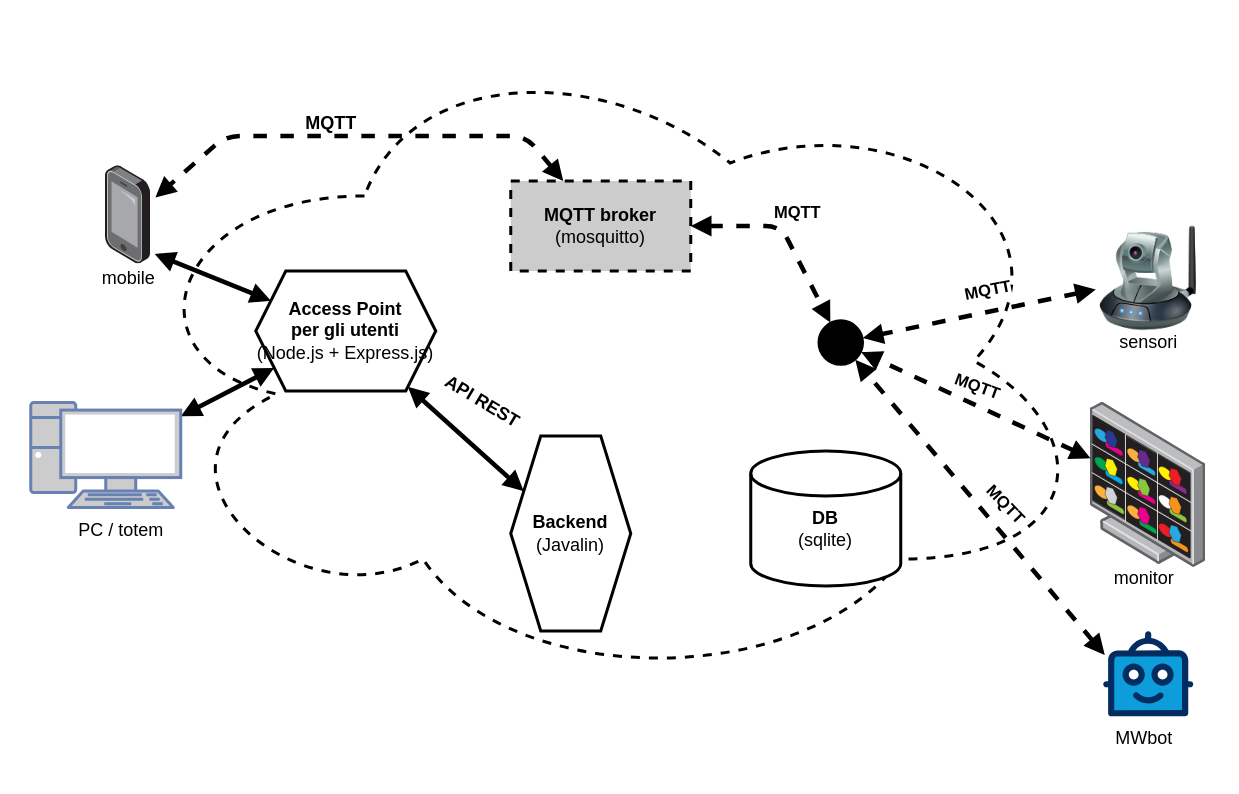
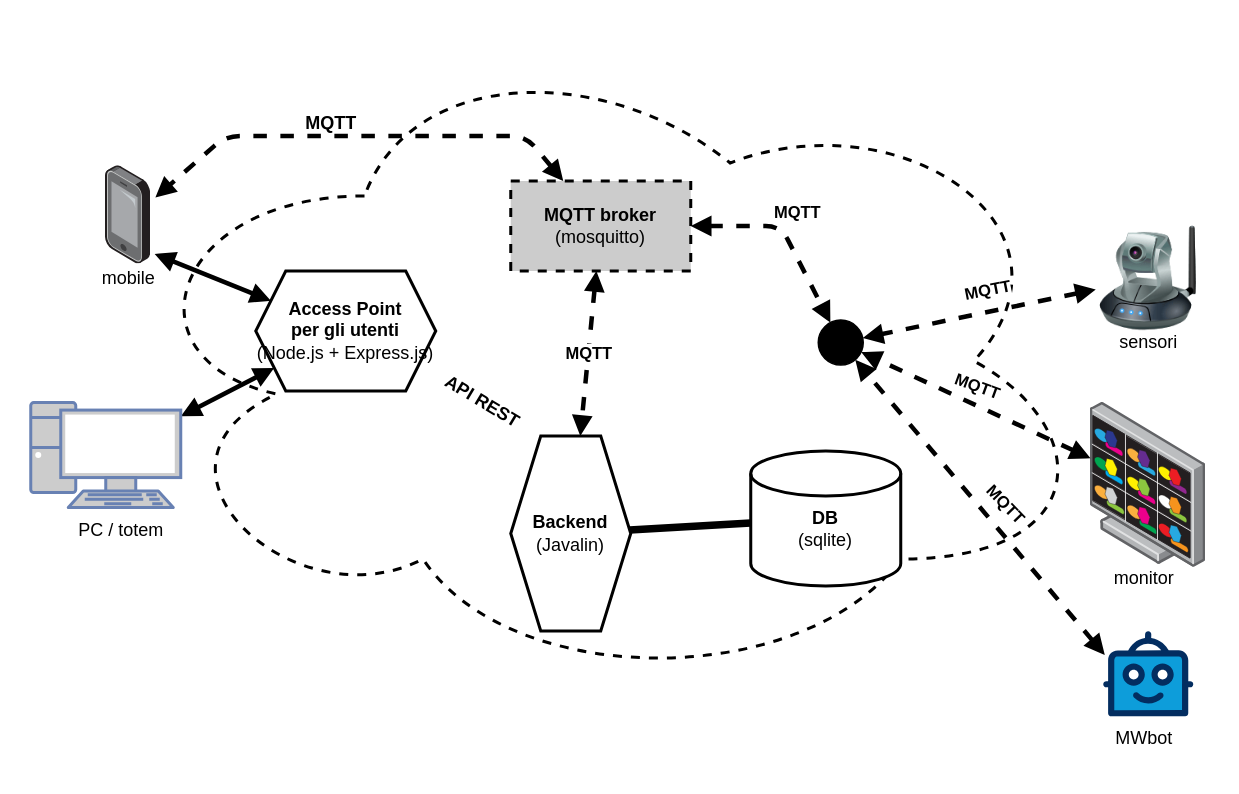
none -> (587, 363)
(466, 439) -> none
none -> (690, 526)
